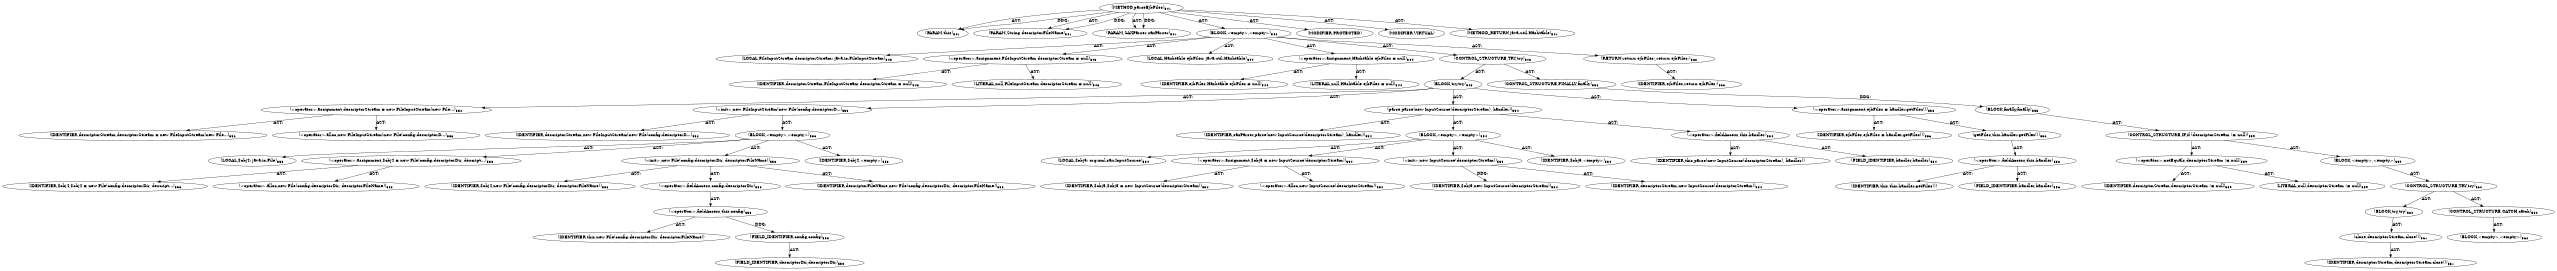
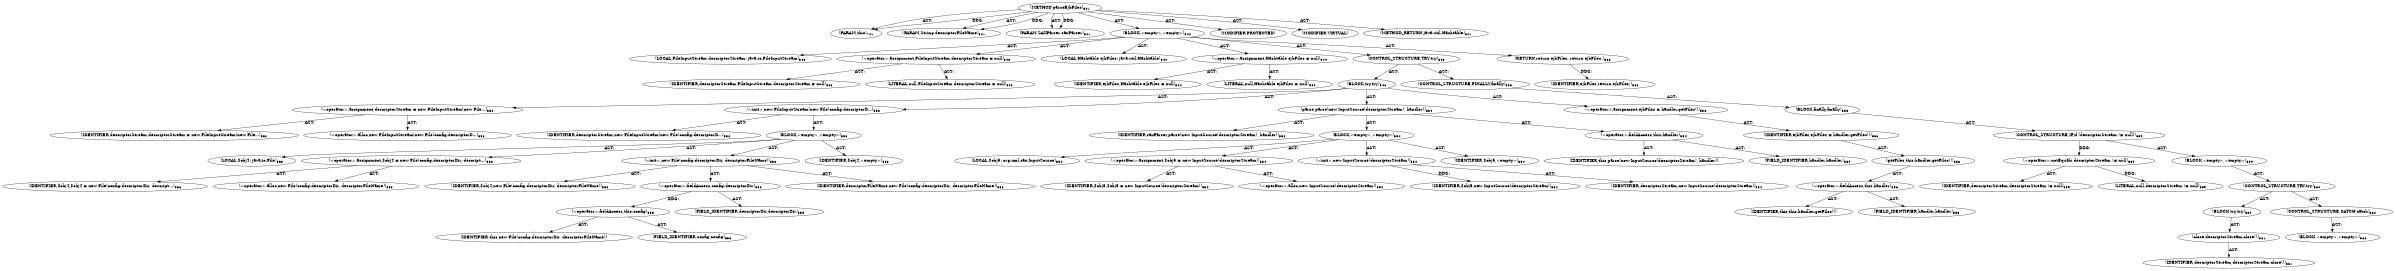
(957, 33) -> (870, 33)
(1673, 72) -> (1587, 72)
(1866, 97) -> (1673, 97)
(1941, 123) -> (1871, 148)
(2197, 148) -> (2085, 148)
(2270, 174) -> (2131, 174)
(716, 199) -> (674, 199)
(761, 225) -> (663, 225)
(790, 249) -> (729, 198)
